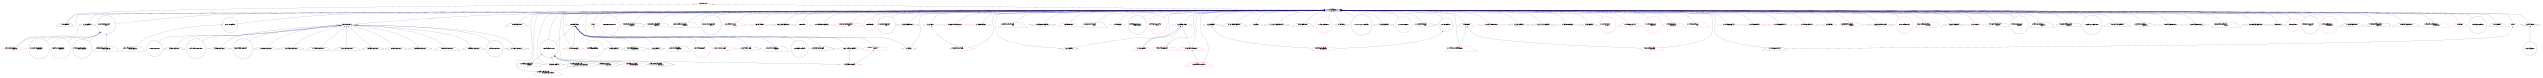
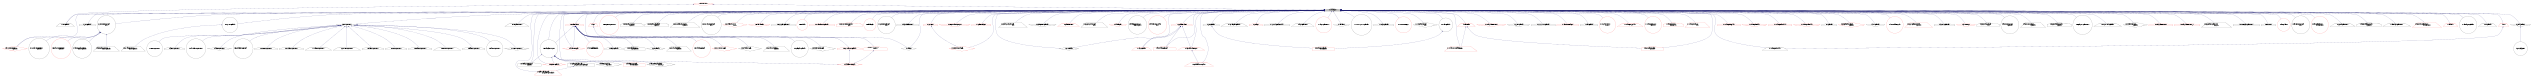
(1880, 25) -> (1876, 25)
(595, 49) -> (595, 49)
